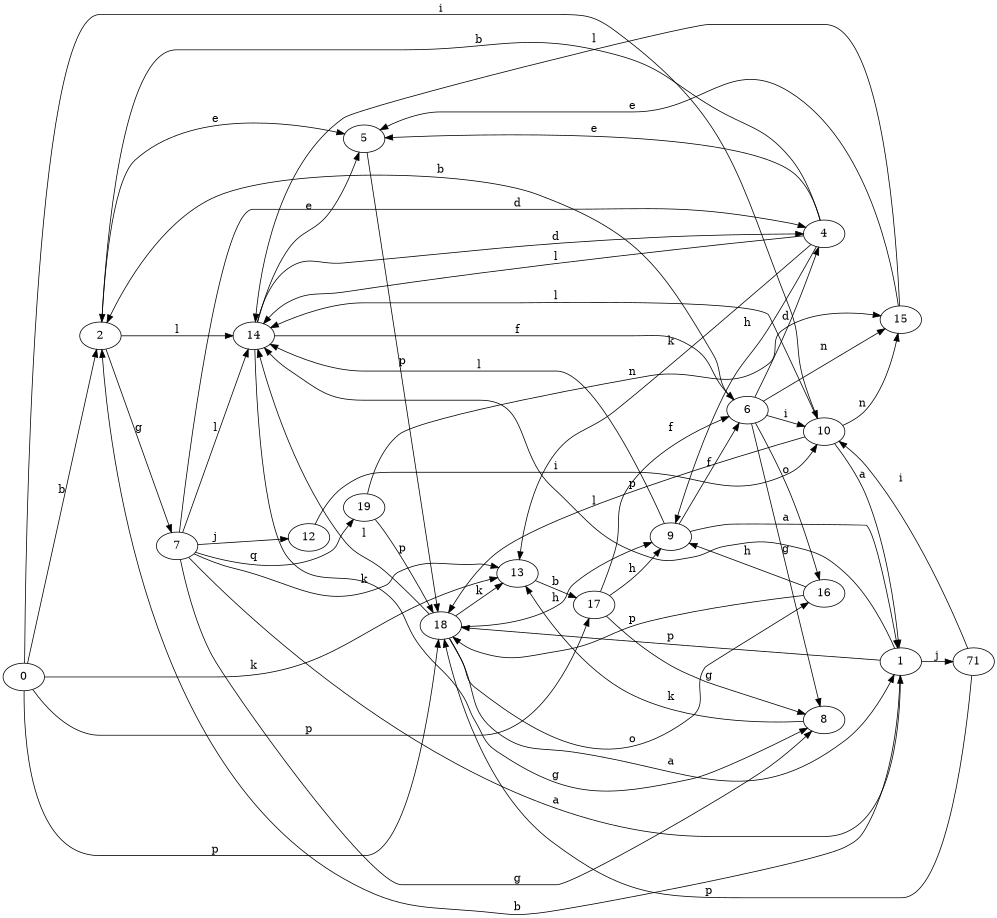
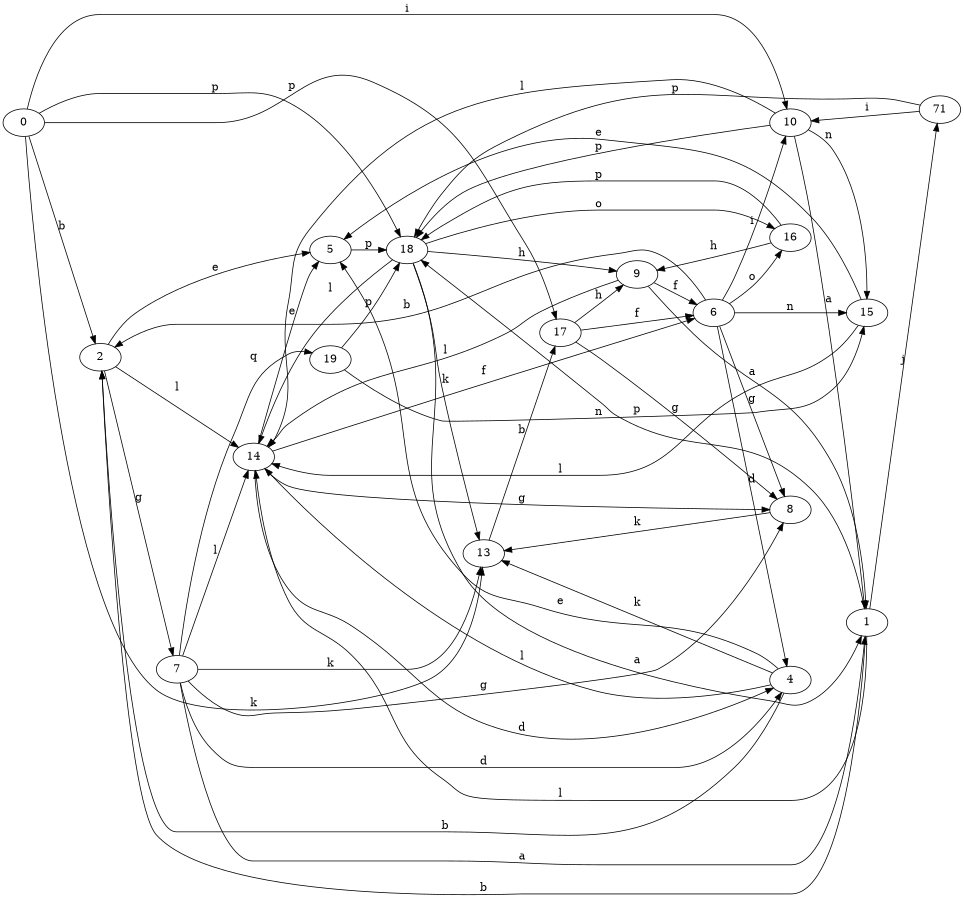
(739, 369) -> none
(309, 537) -> none
